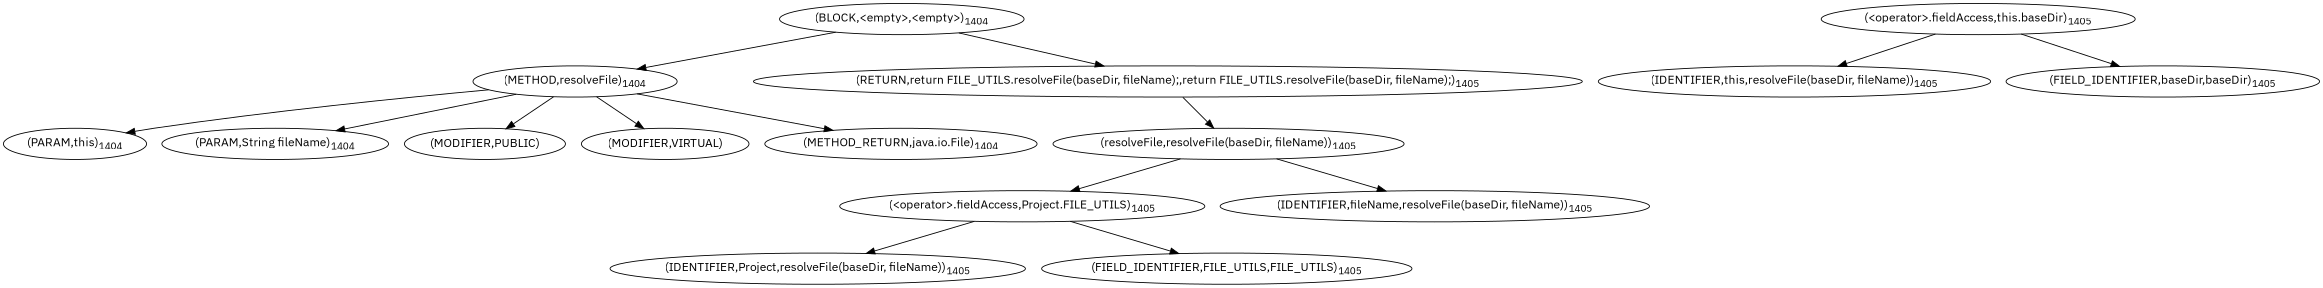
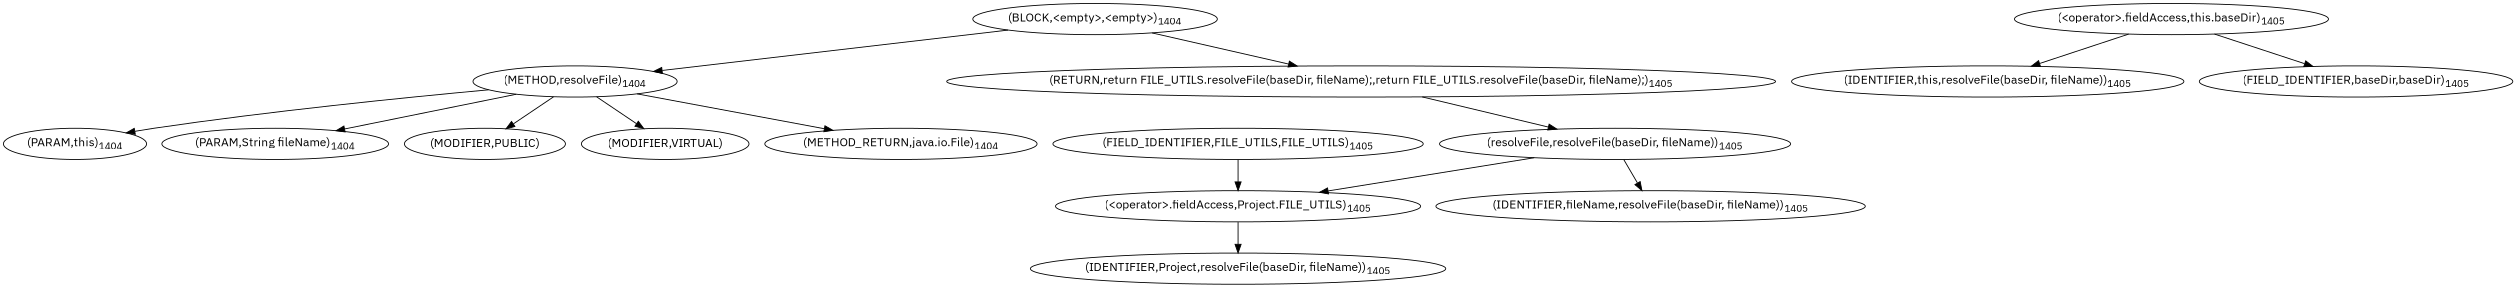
(1120, 236) -> (1238, 171)
